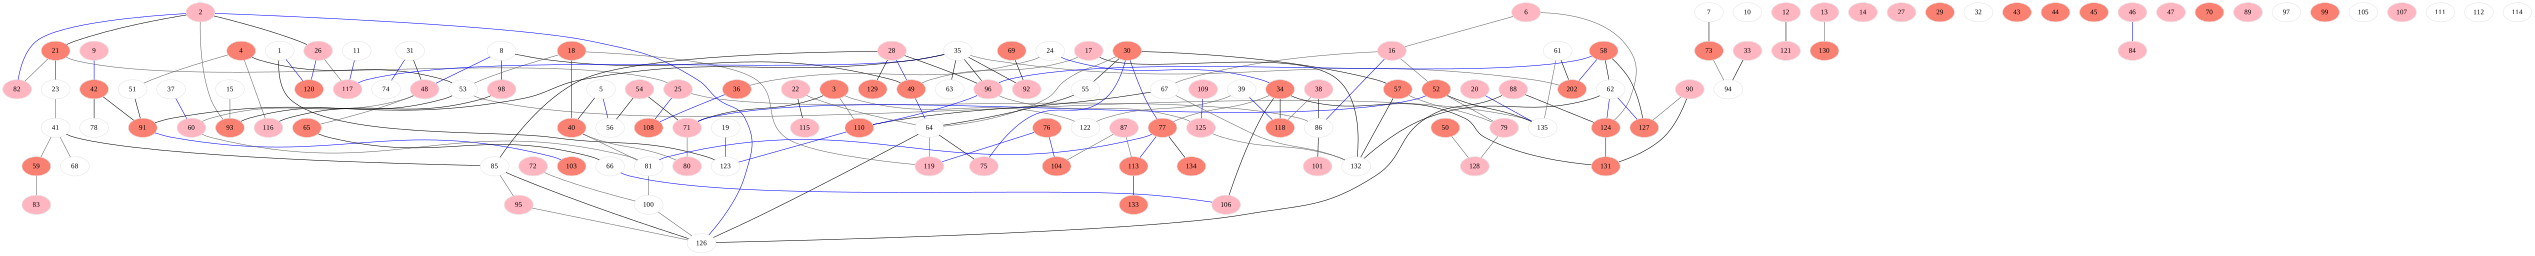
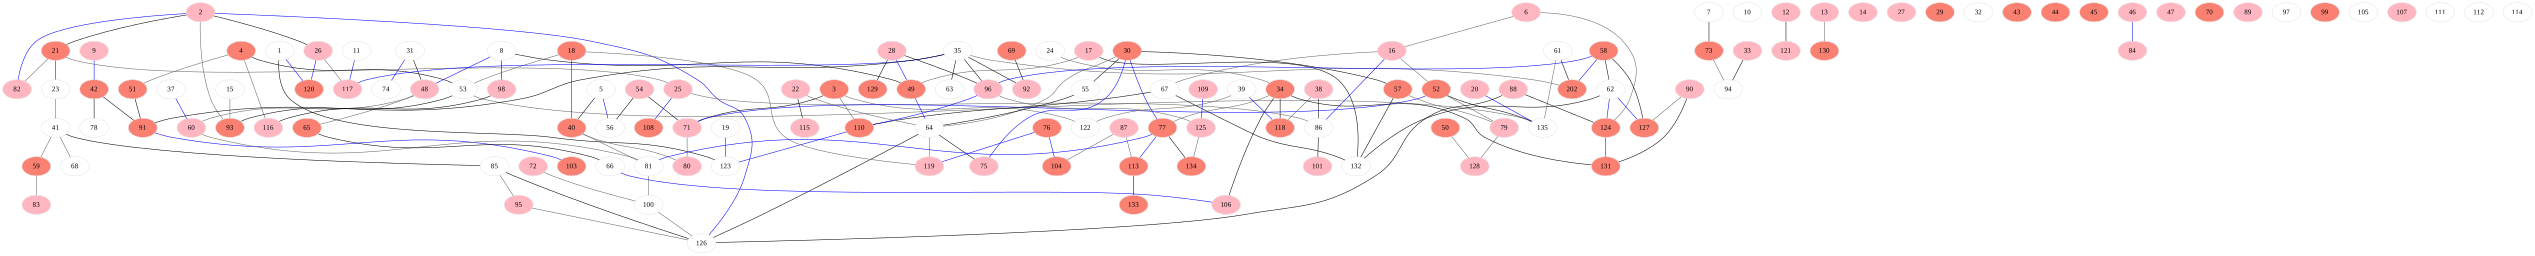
(703, 58) -> none
(1155, 70) -> (1155, 70)
(133, 89) -> (133, 89)
(737, 89) -> none
(1257, 136) -> (1257, 136)
(1279, 147) -> (1196, 147)
